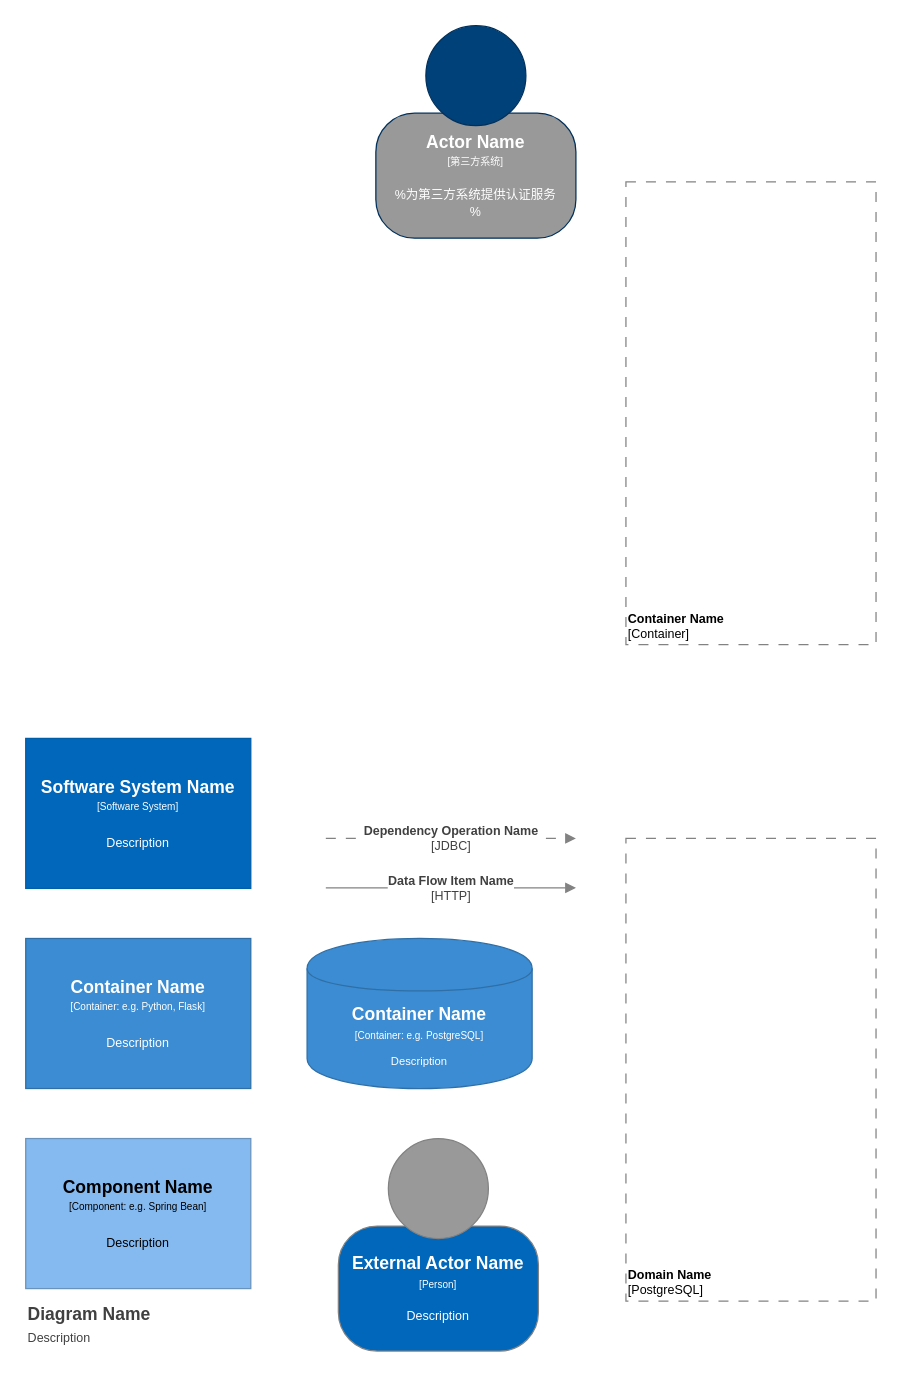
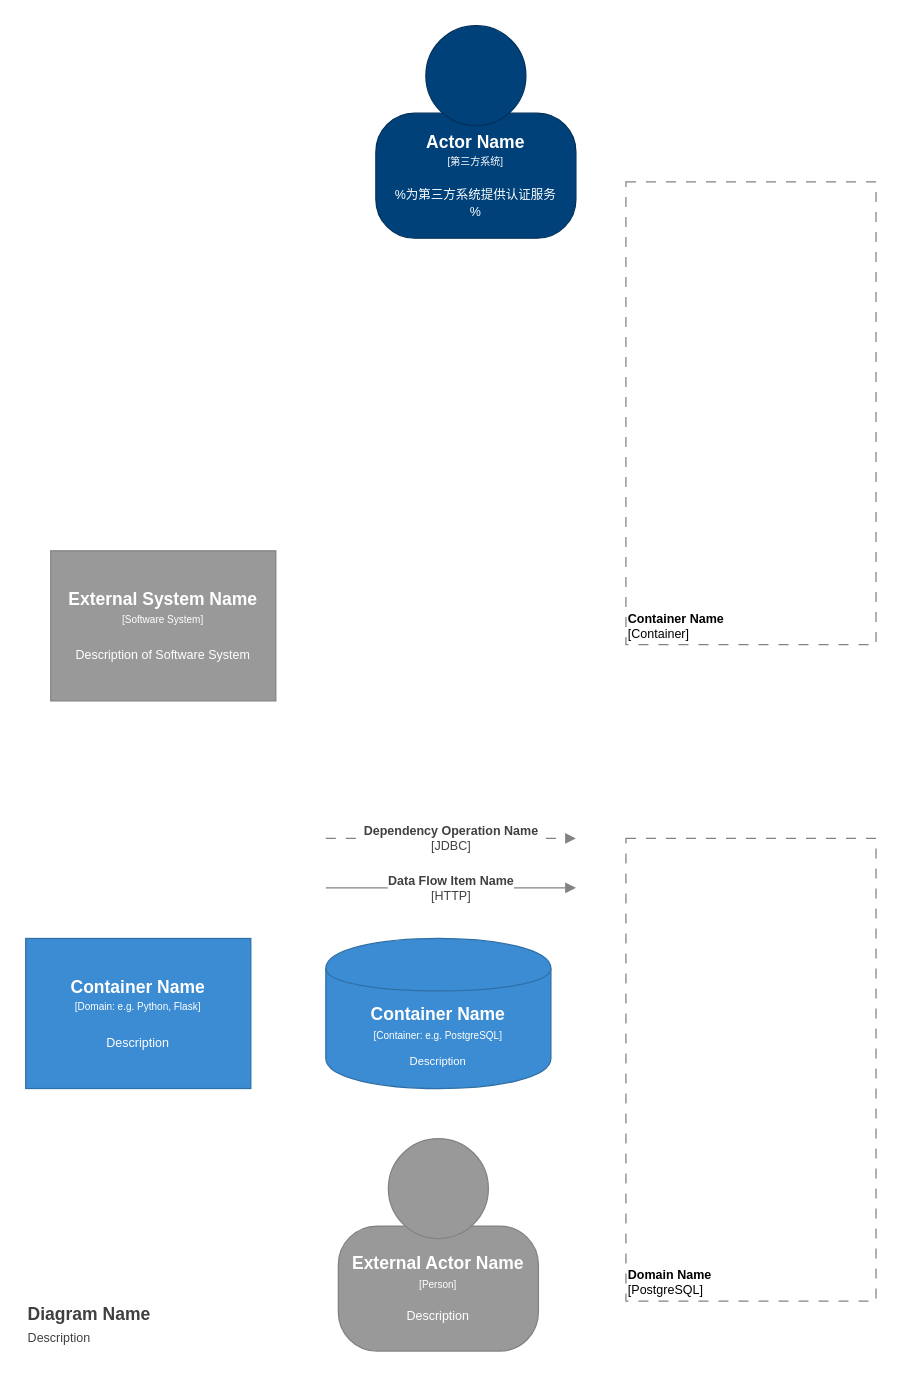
(476, 176) -> (476, 176)
none -> (163, 626)
(138, 813) -> none
(138, 1013) -> (138, 1013)
(419, 1013) -> (438, 1013)
(138, 1213) -> none
(438, 1288) -> (438, 1288)
